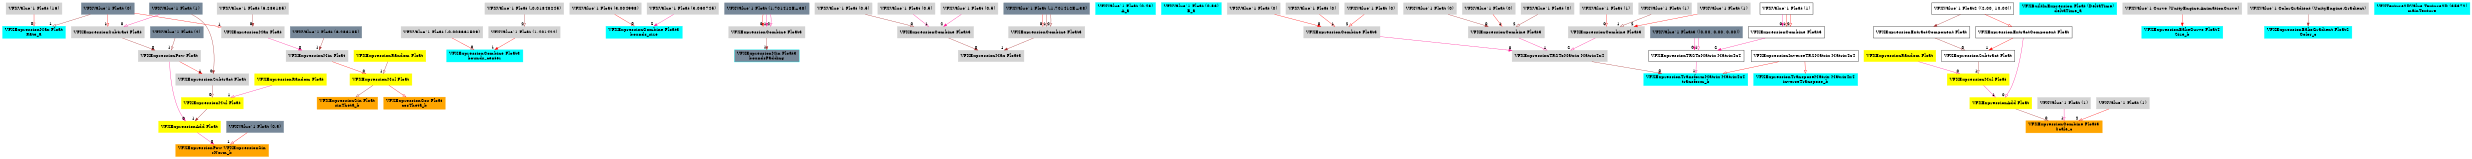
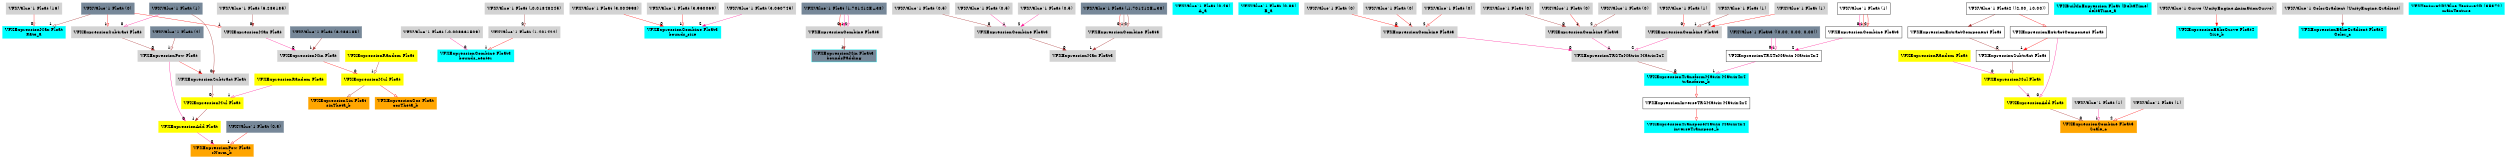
none -> (683, 9)
(623, 19) -> (642, 20)
(462, 43) -> (457, 43)
(506, 43) -> (502, 43)
(1753, 67) -> (1696, 90)
(222, 150) -> (222, 150)
